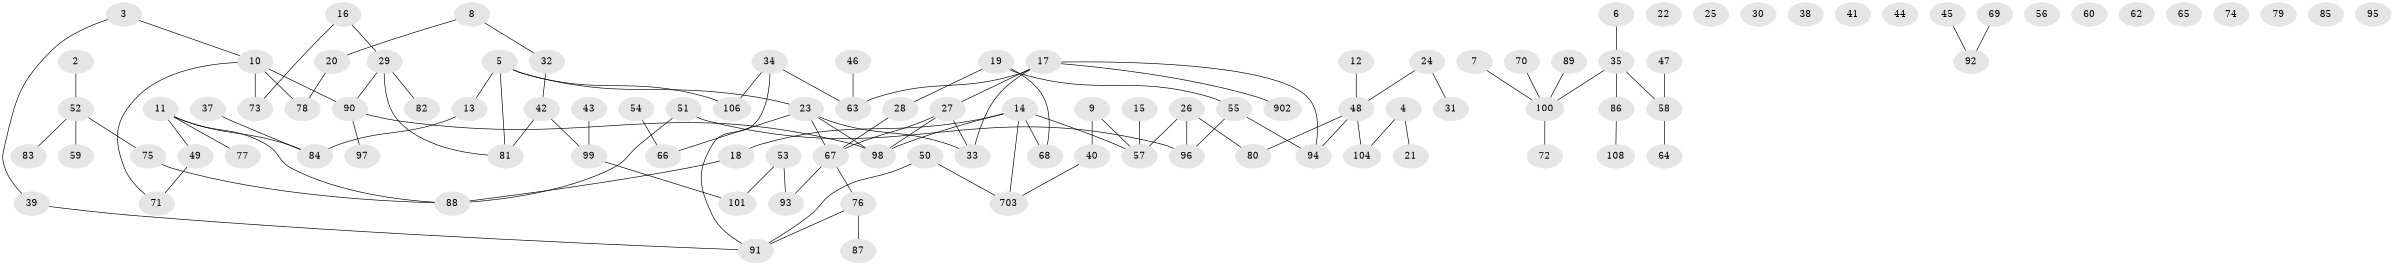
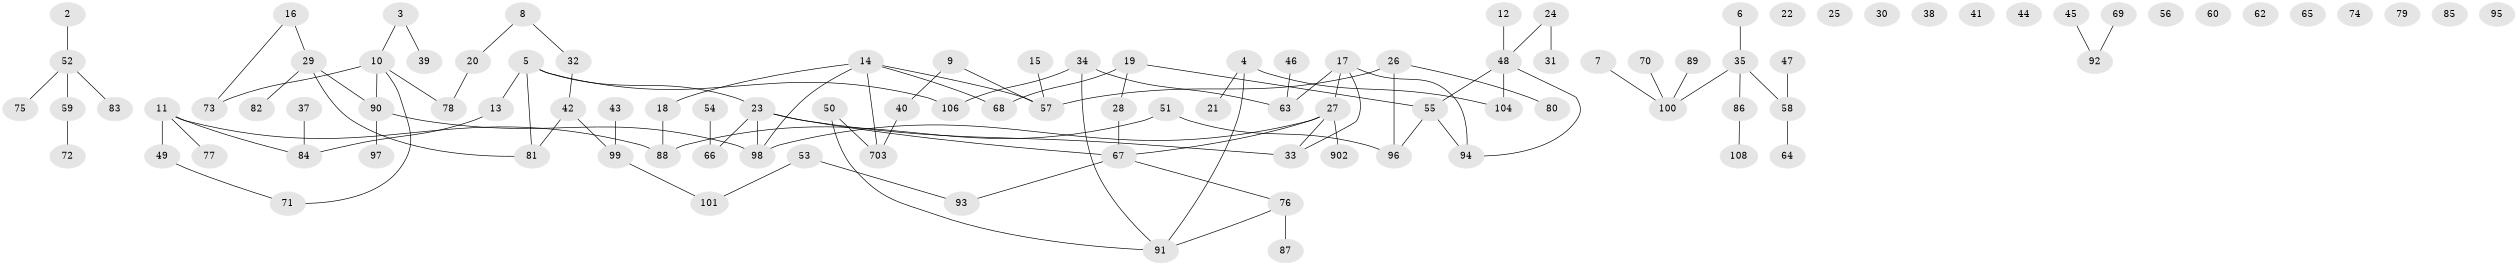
(1166, 77) -> (1336, 128)
(1305, 133) -> (1467, 85)
(1545, 133) -> (68, 133)
(297, 192) -> none
(393, 233) -> (1219, 162)
